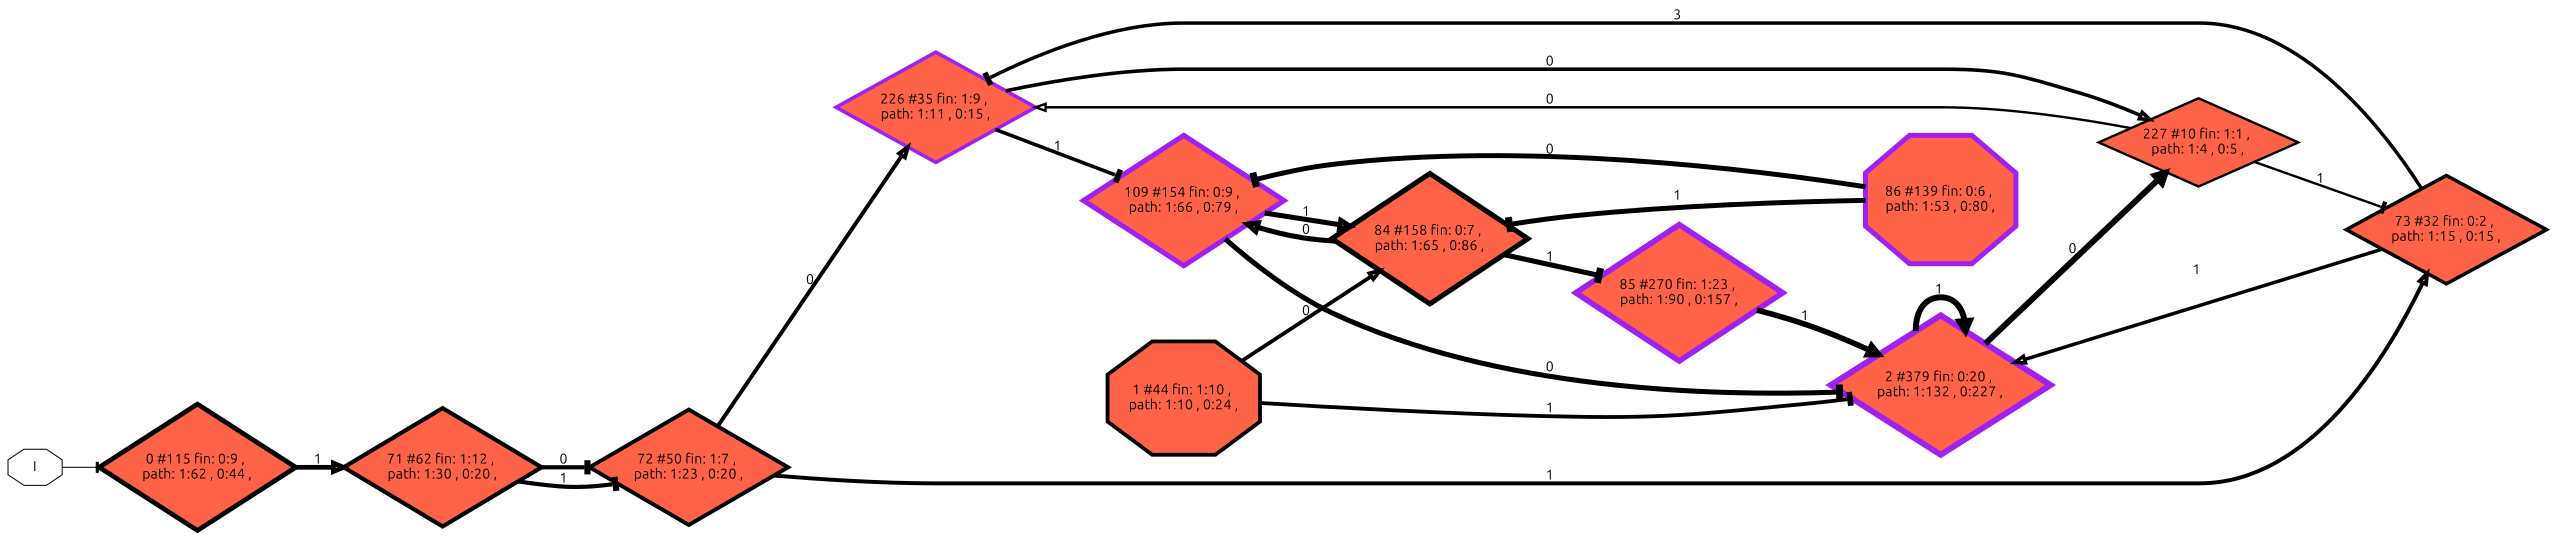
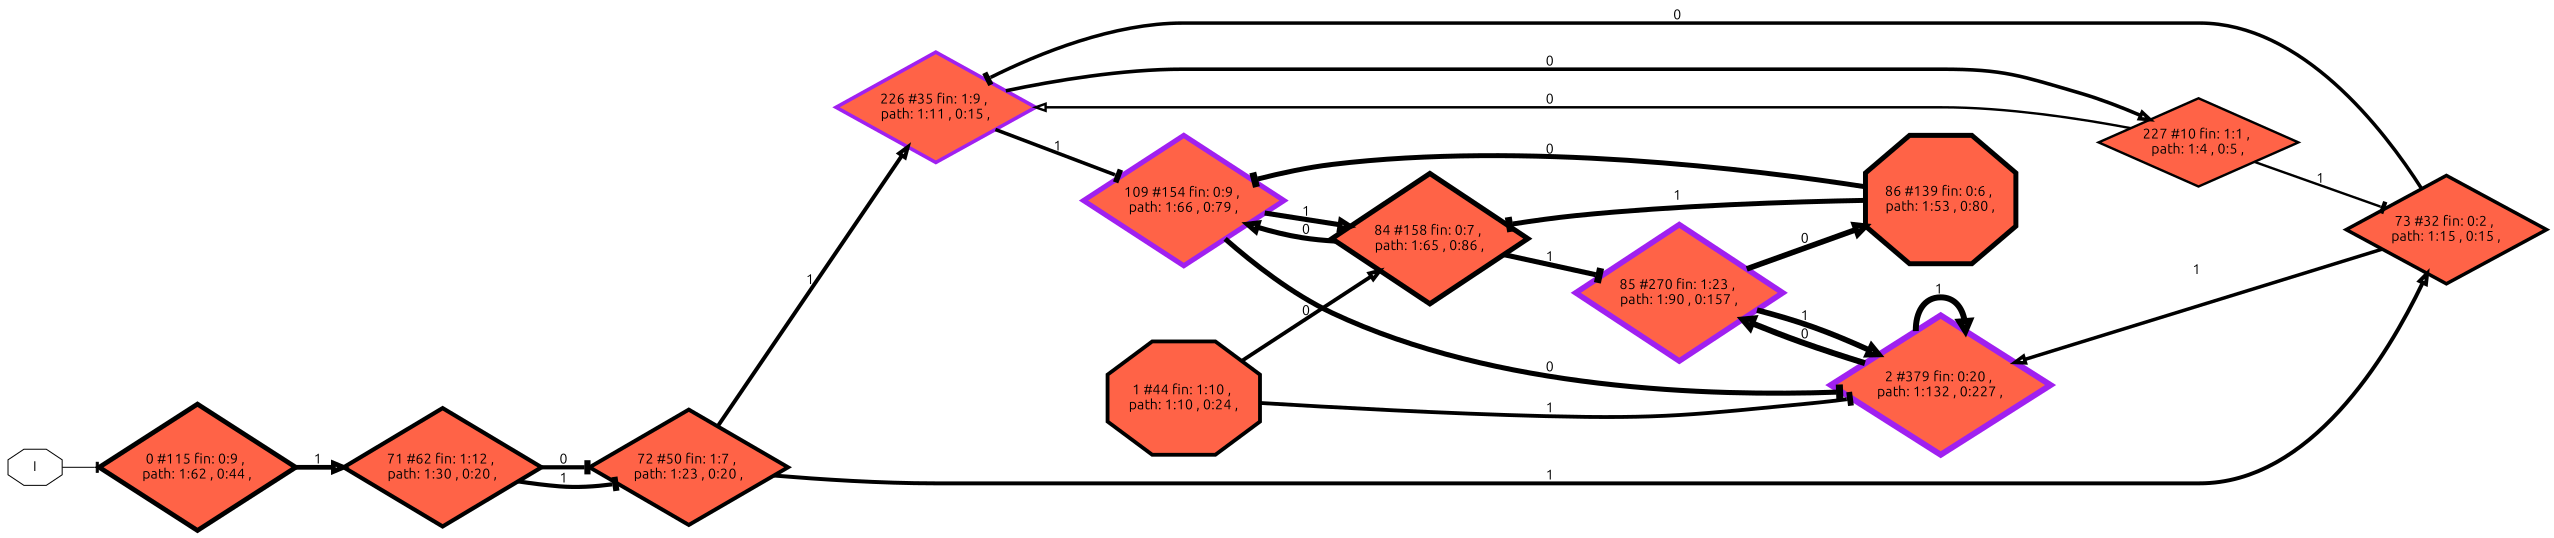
(1679, 16) -> (1679, 16)
(1941, 200) -> (1941, 200)
none -> (1801, 249)
(2072, 262) -> (1808, 345)
(812, 280) -> (812, 280)
